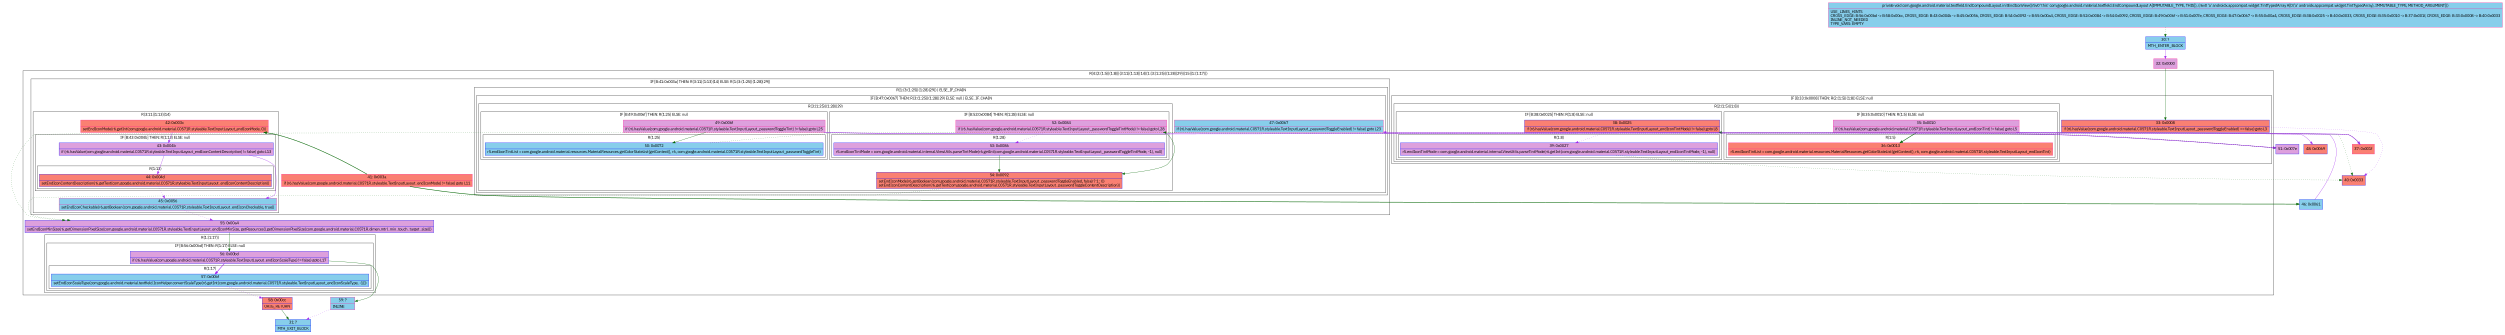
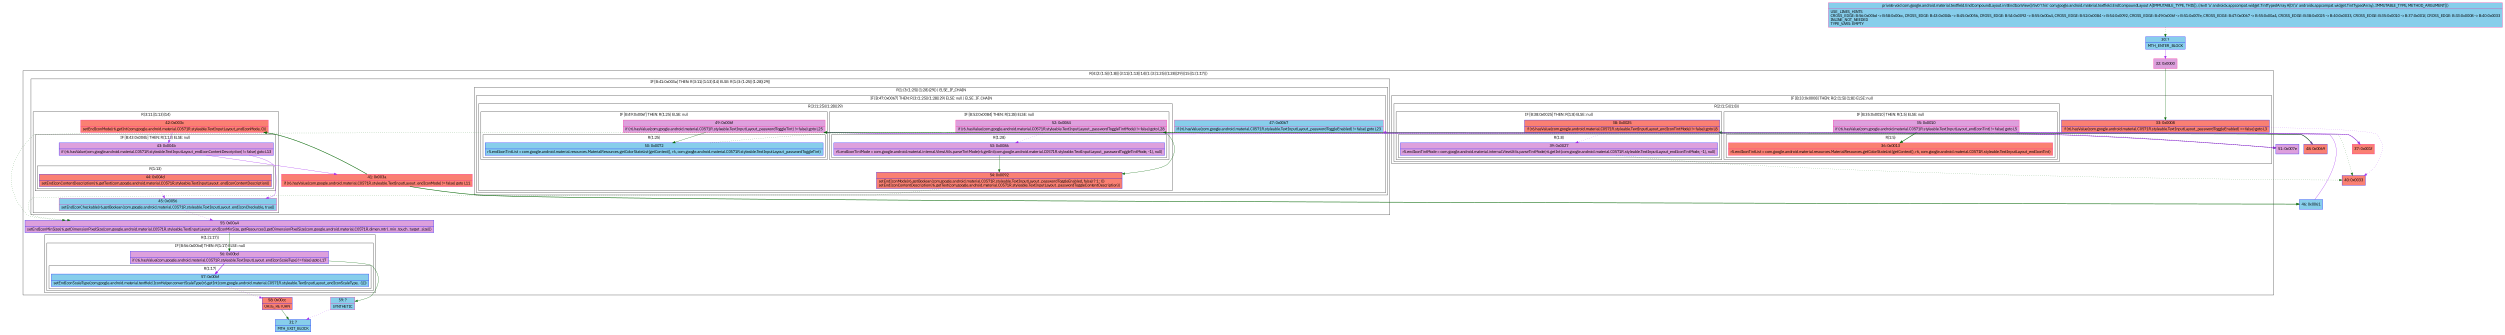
none -> (1572, 133)
(161, 163) -> (267, 164)
(339, 307) -> (343, 307)
